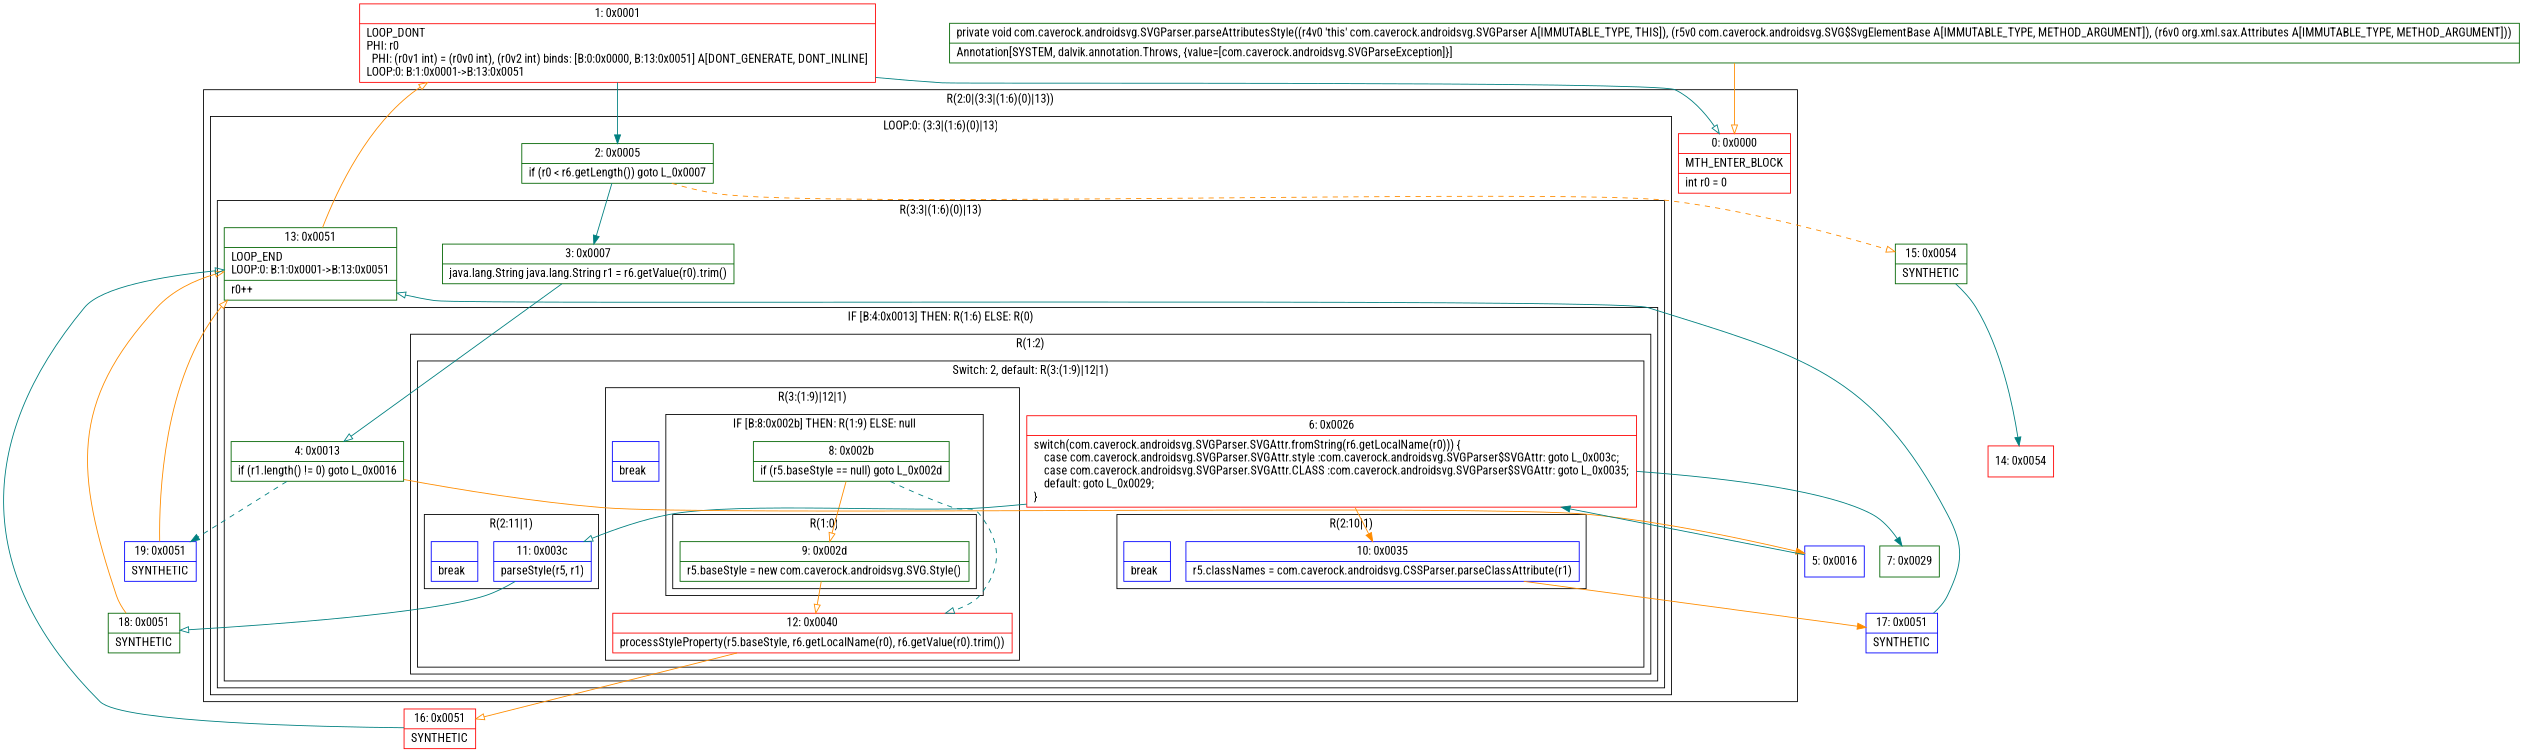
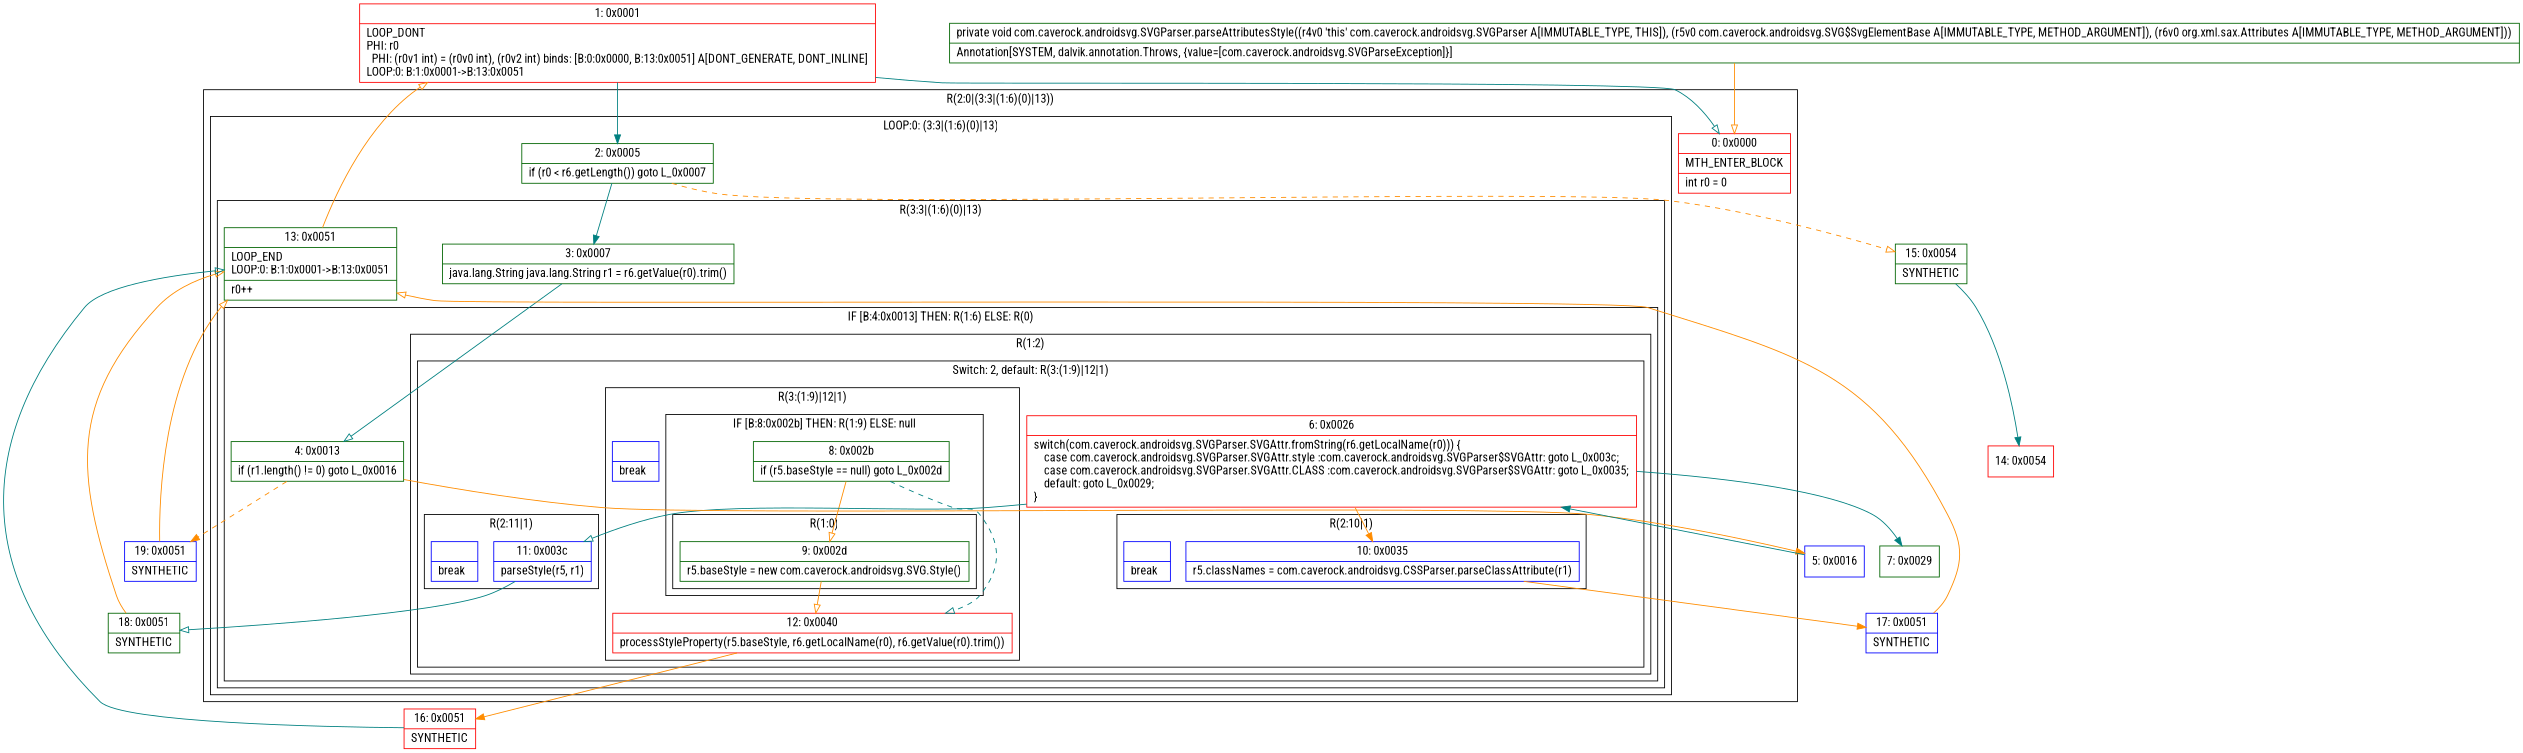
(1270, 302) -> (1270, 302)
(242, 509) -> (242, 509)
(611, 685) -> (611, 685)
